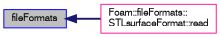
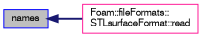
(35, 19) -> (26, 19)
